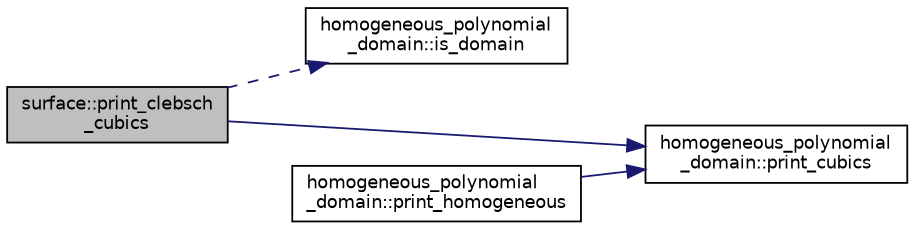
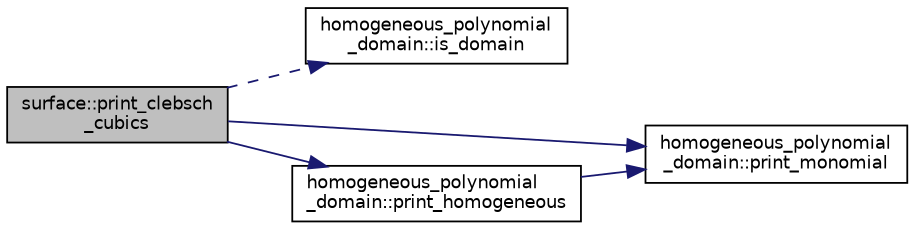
none -> (268, 152)
(776, 154) -> (776, 154)
